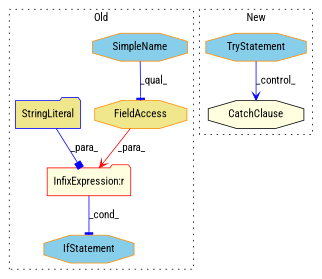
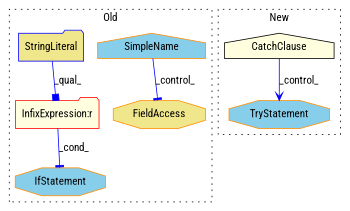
(140, 47) -> (152, 47)
(256, 77) -> (279, 76)
(154, 81) -> (176, 81)
(256, 114) -> (279, 47)
(117, 145) -> none
(85, 148) -> (68, 81)
